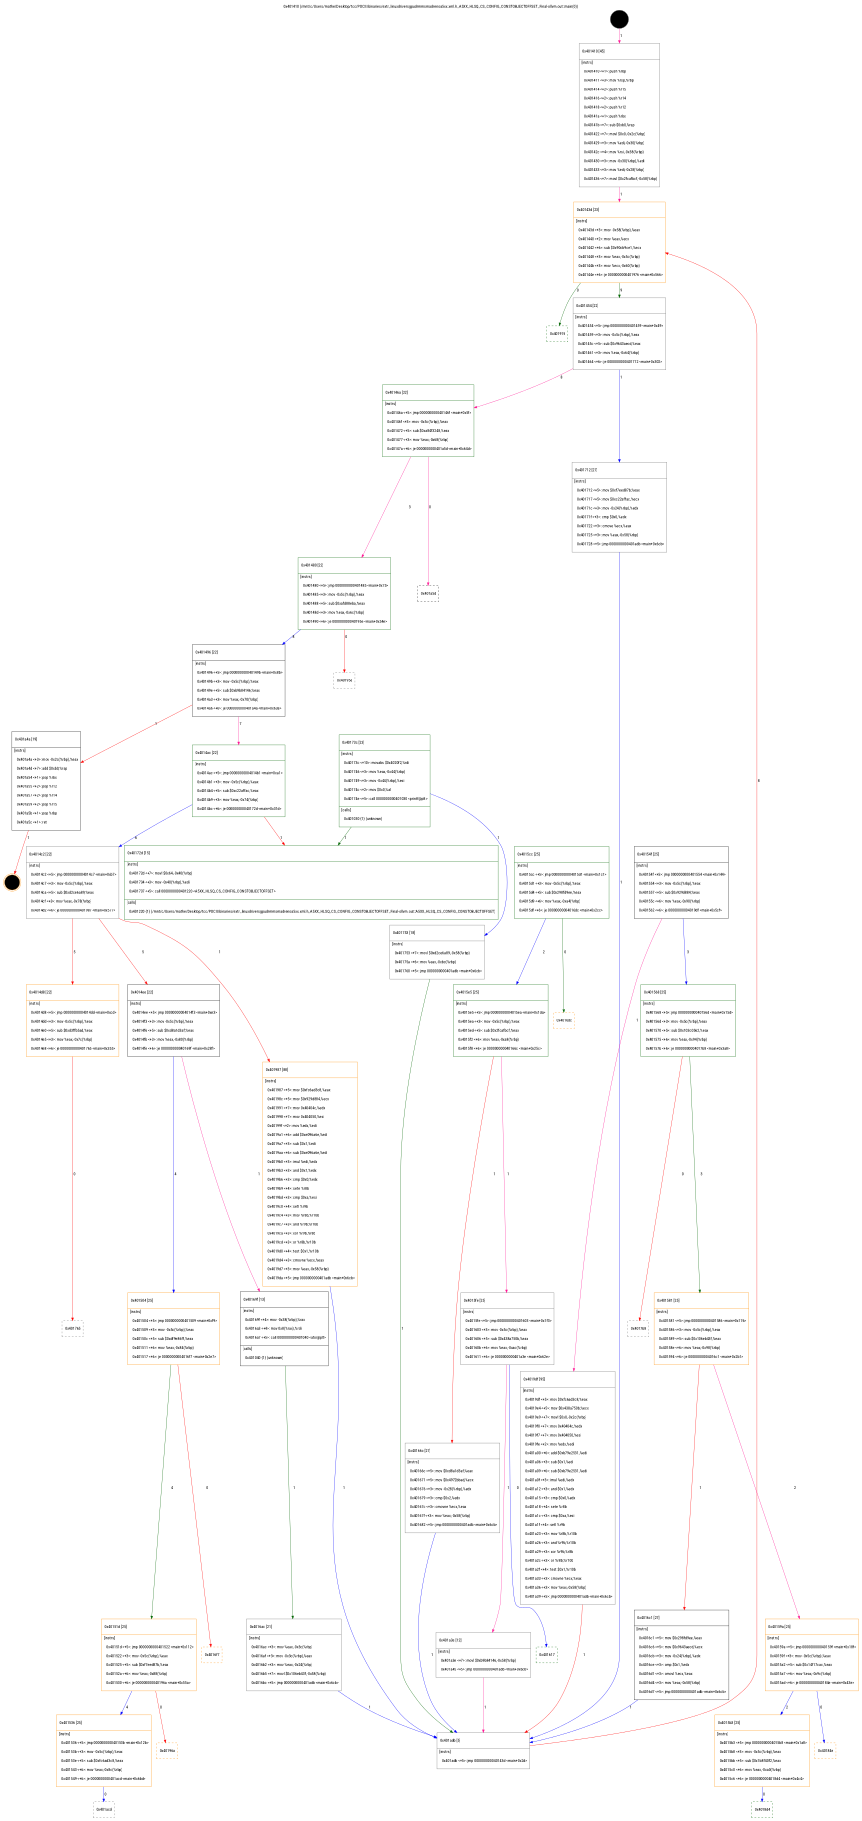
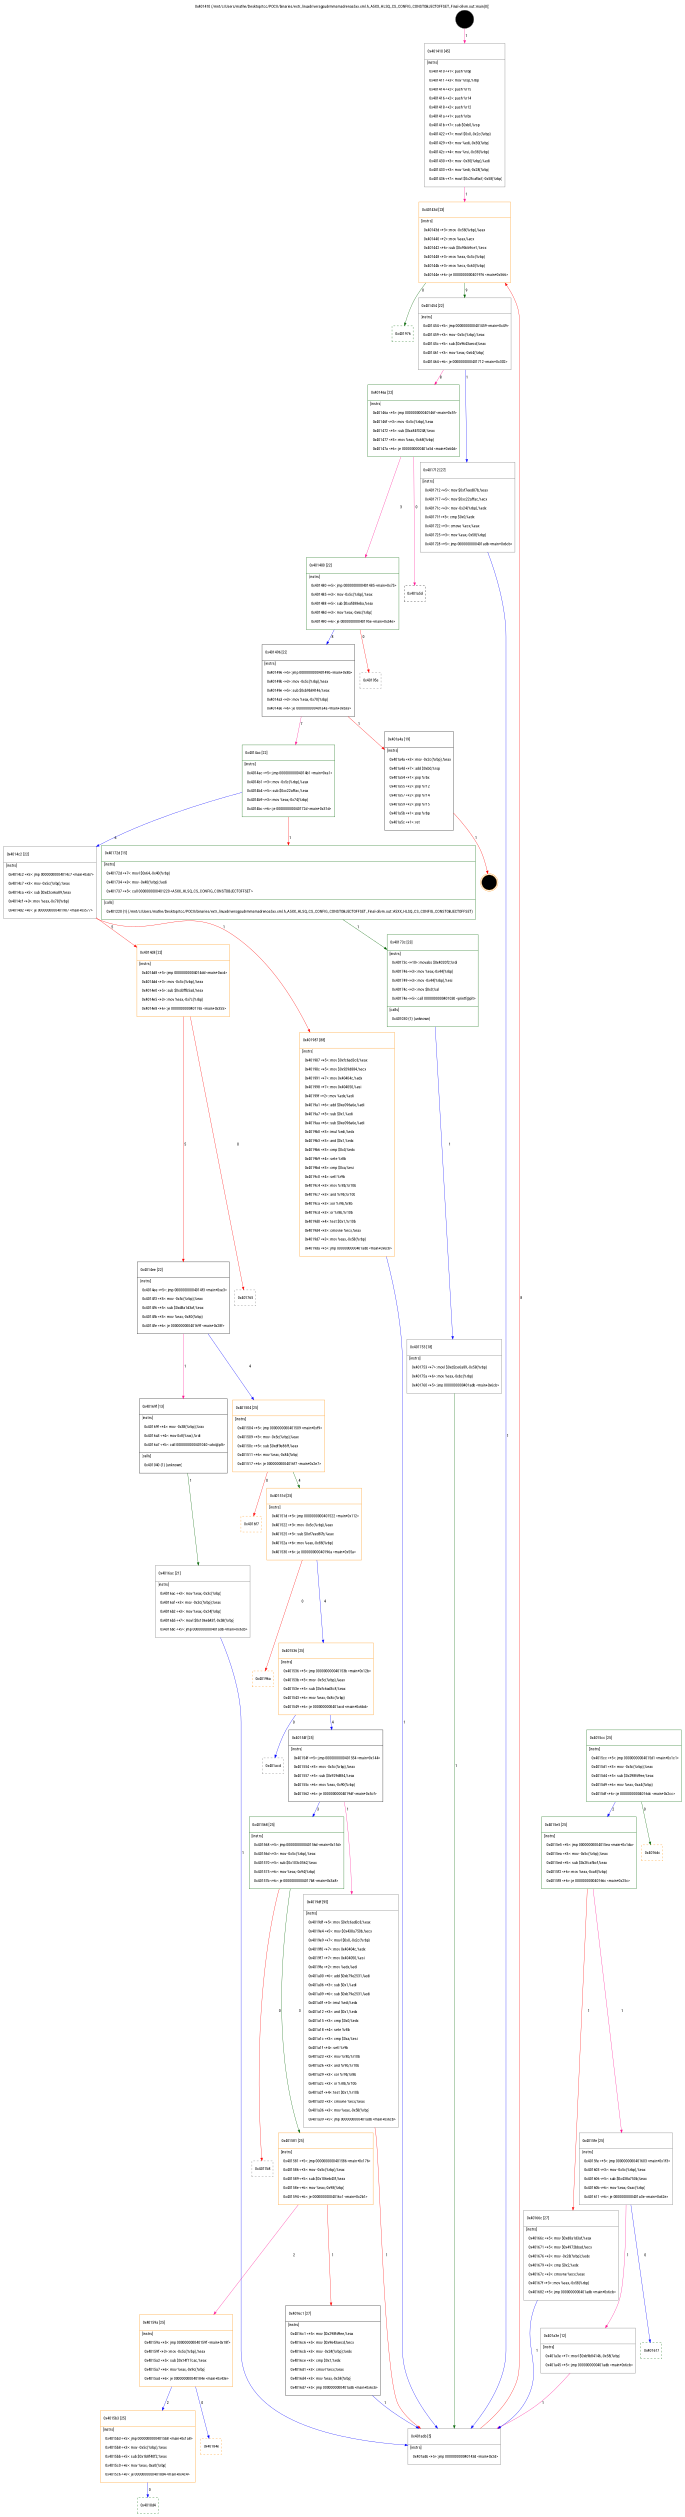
(345, 835) -> (364, 934)
(122, 950) -> (183, 1138)
none -> (331, 1721)
